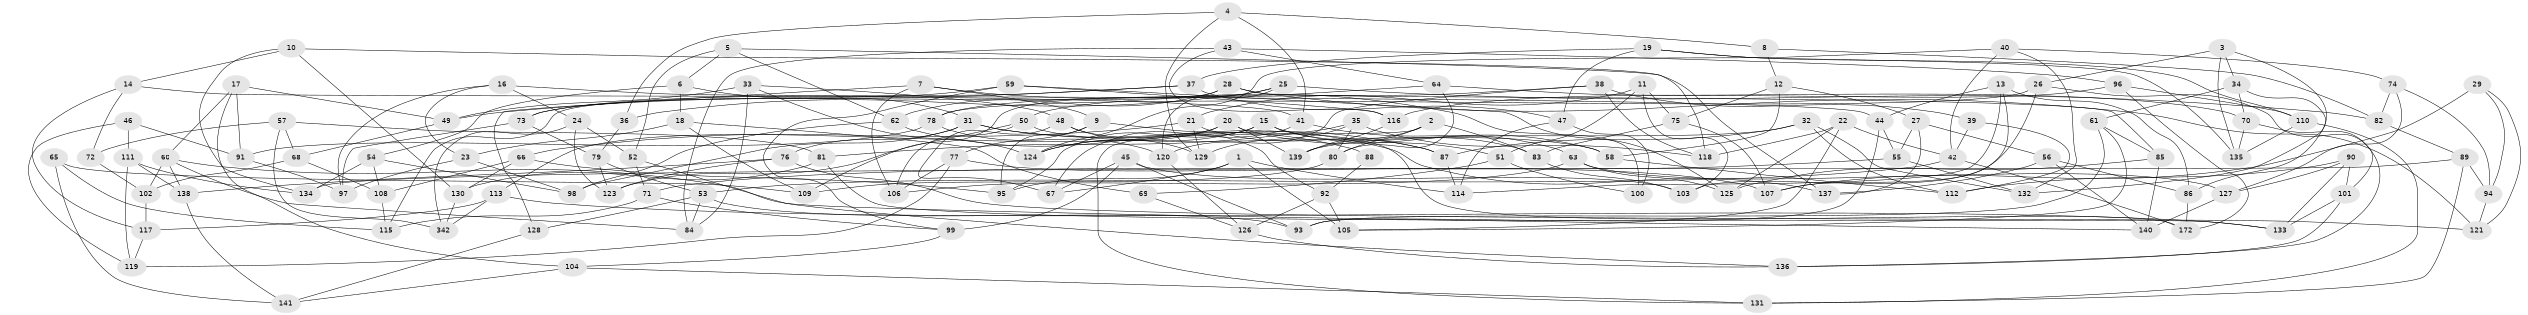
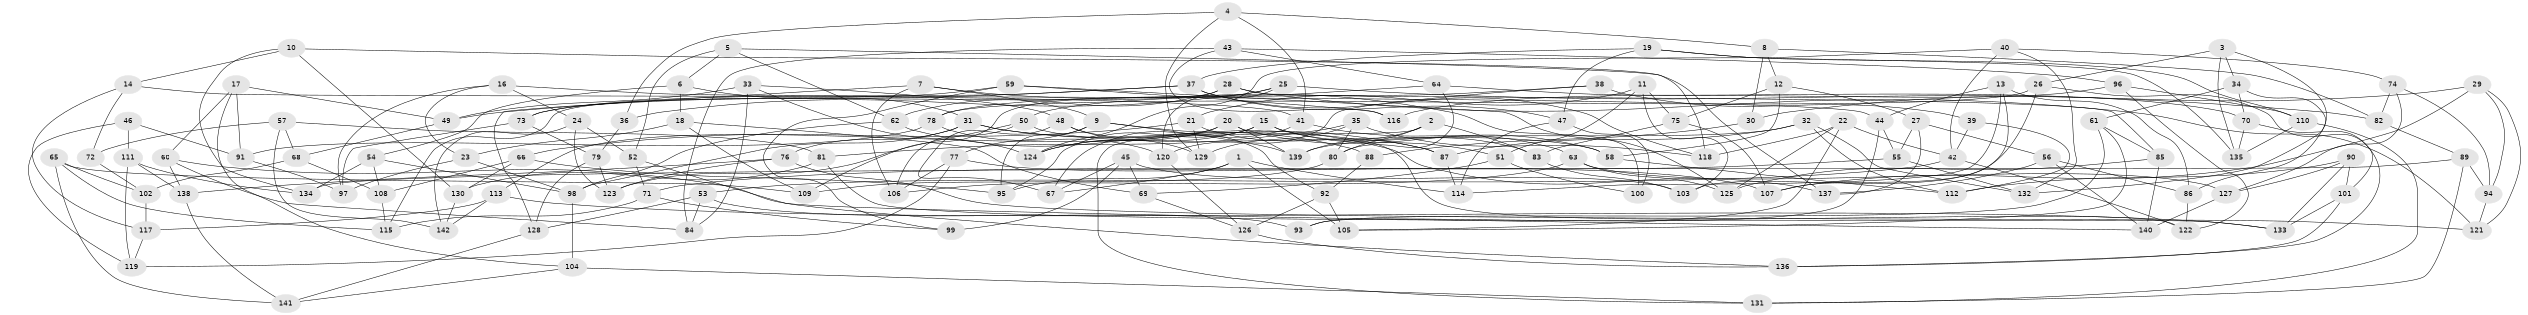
none -> (1751, 121)
(1636, 127) -> (1550, 106)
(1345, 139) -> (1198, 135)
(648, 178) -> (560, 179)
(154, 179) -> (99, 177)
(1212, 195) -> (1134, 175)
(444, 231) -> (444, 231)
(2186, 231) -> (2186, 231)
(764, 258) -> (572, 231)
